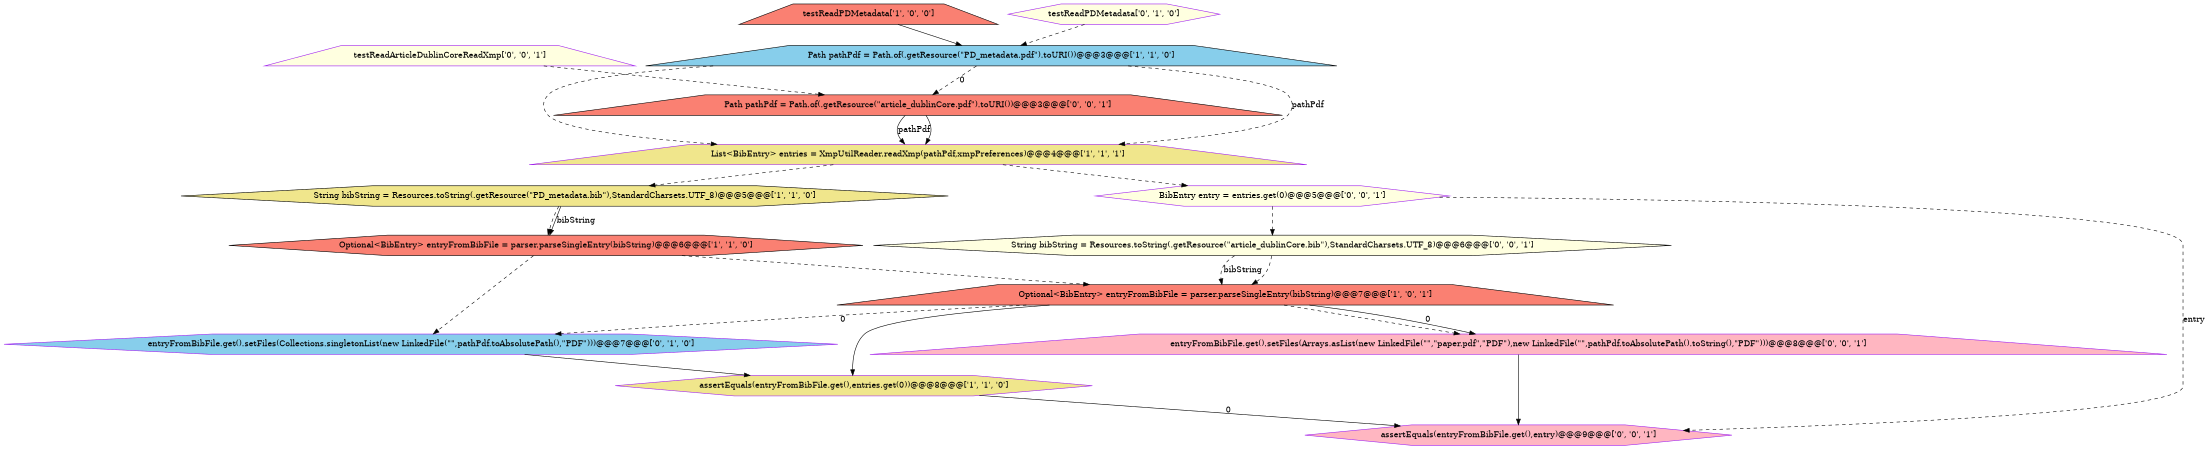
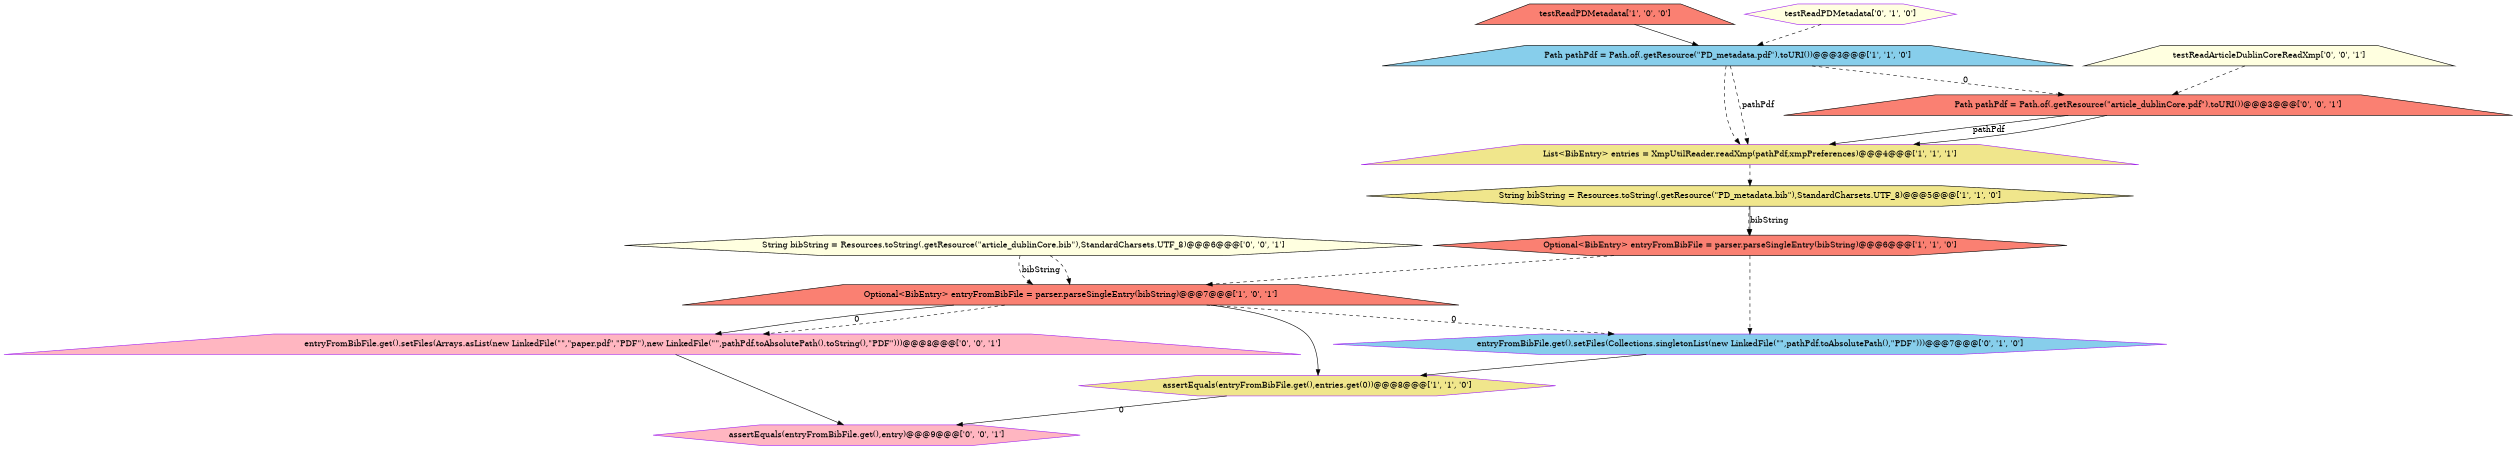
(450, 56) -> (2269, 56)
(1272, 196) -> none
